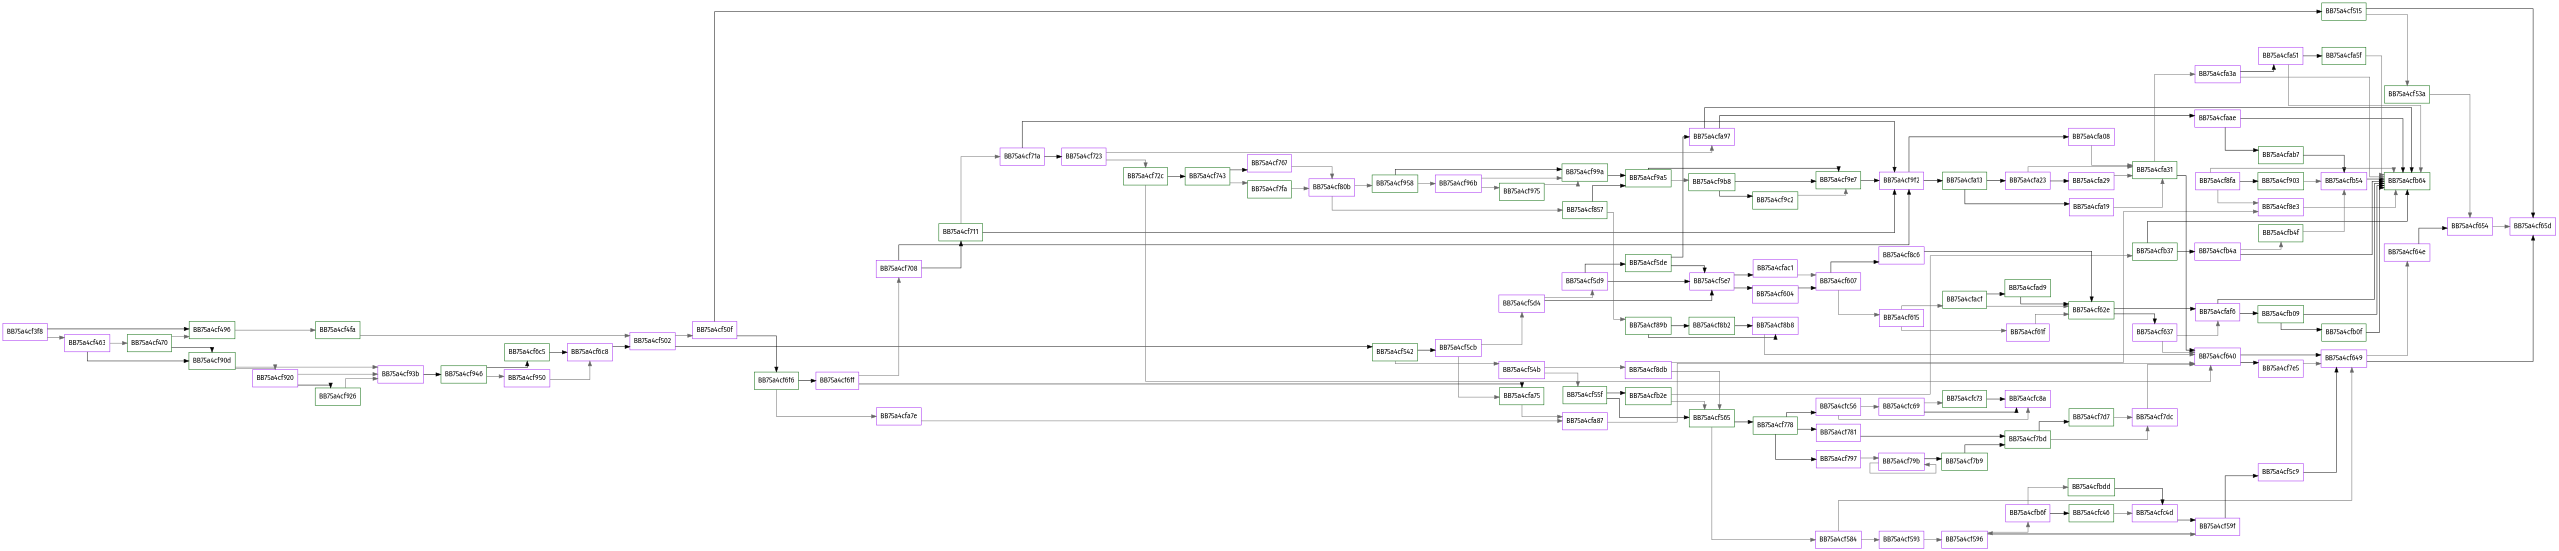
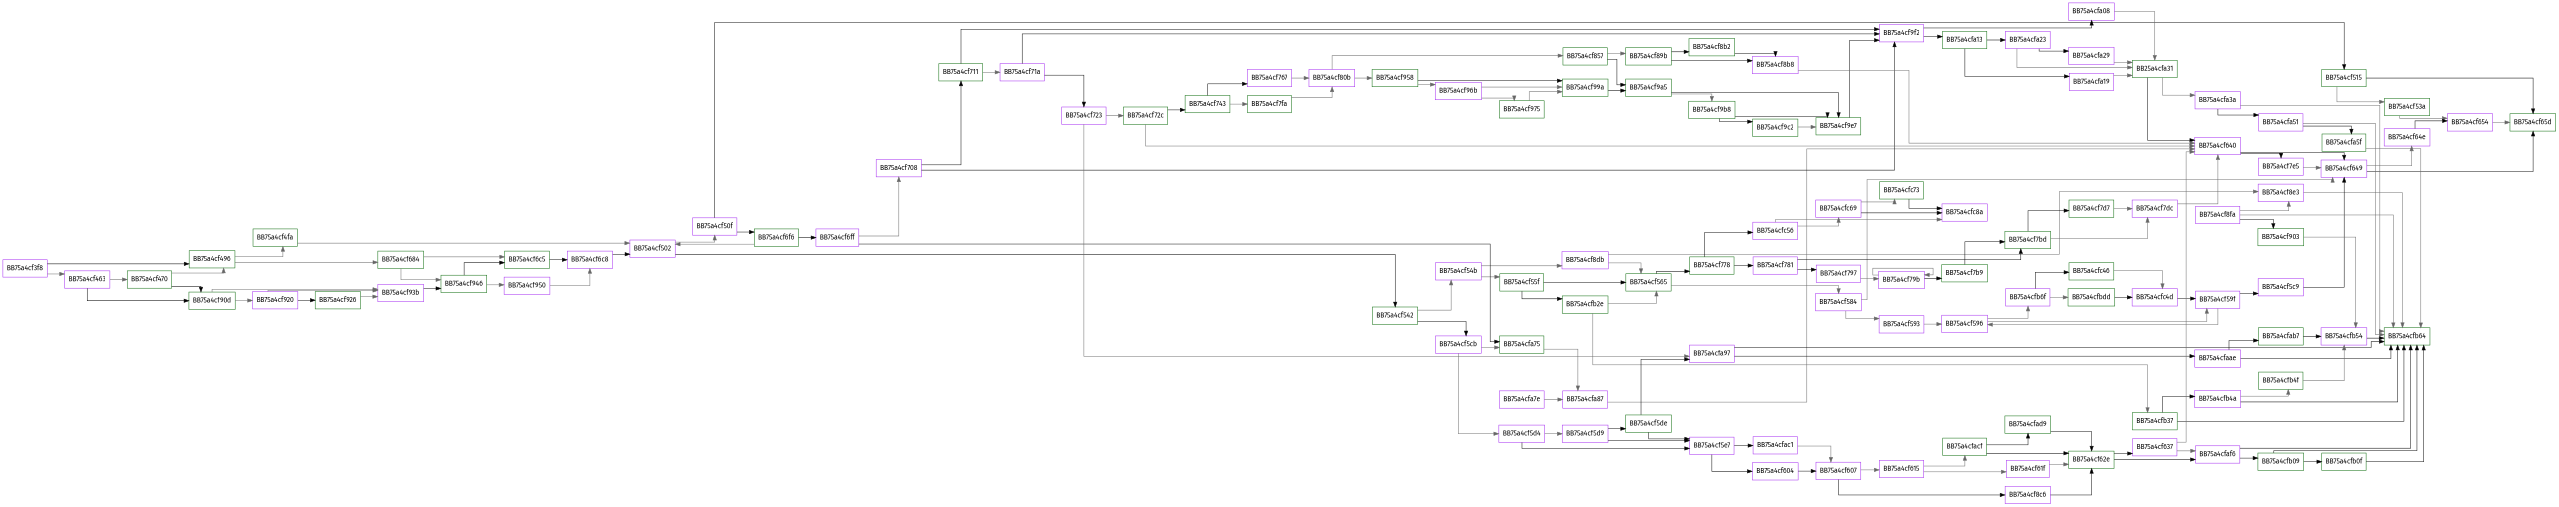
(2155, 170) -> (2155, 69)
(2533, 227) -> (2533, 122)
none -> (401, 260)
(2017, 306) -> (2025, 453)
(811, 416) -> (717, 244)
(1781, 459) -> (1804, 270)
